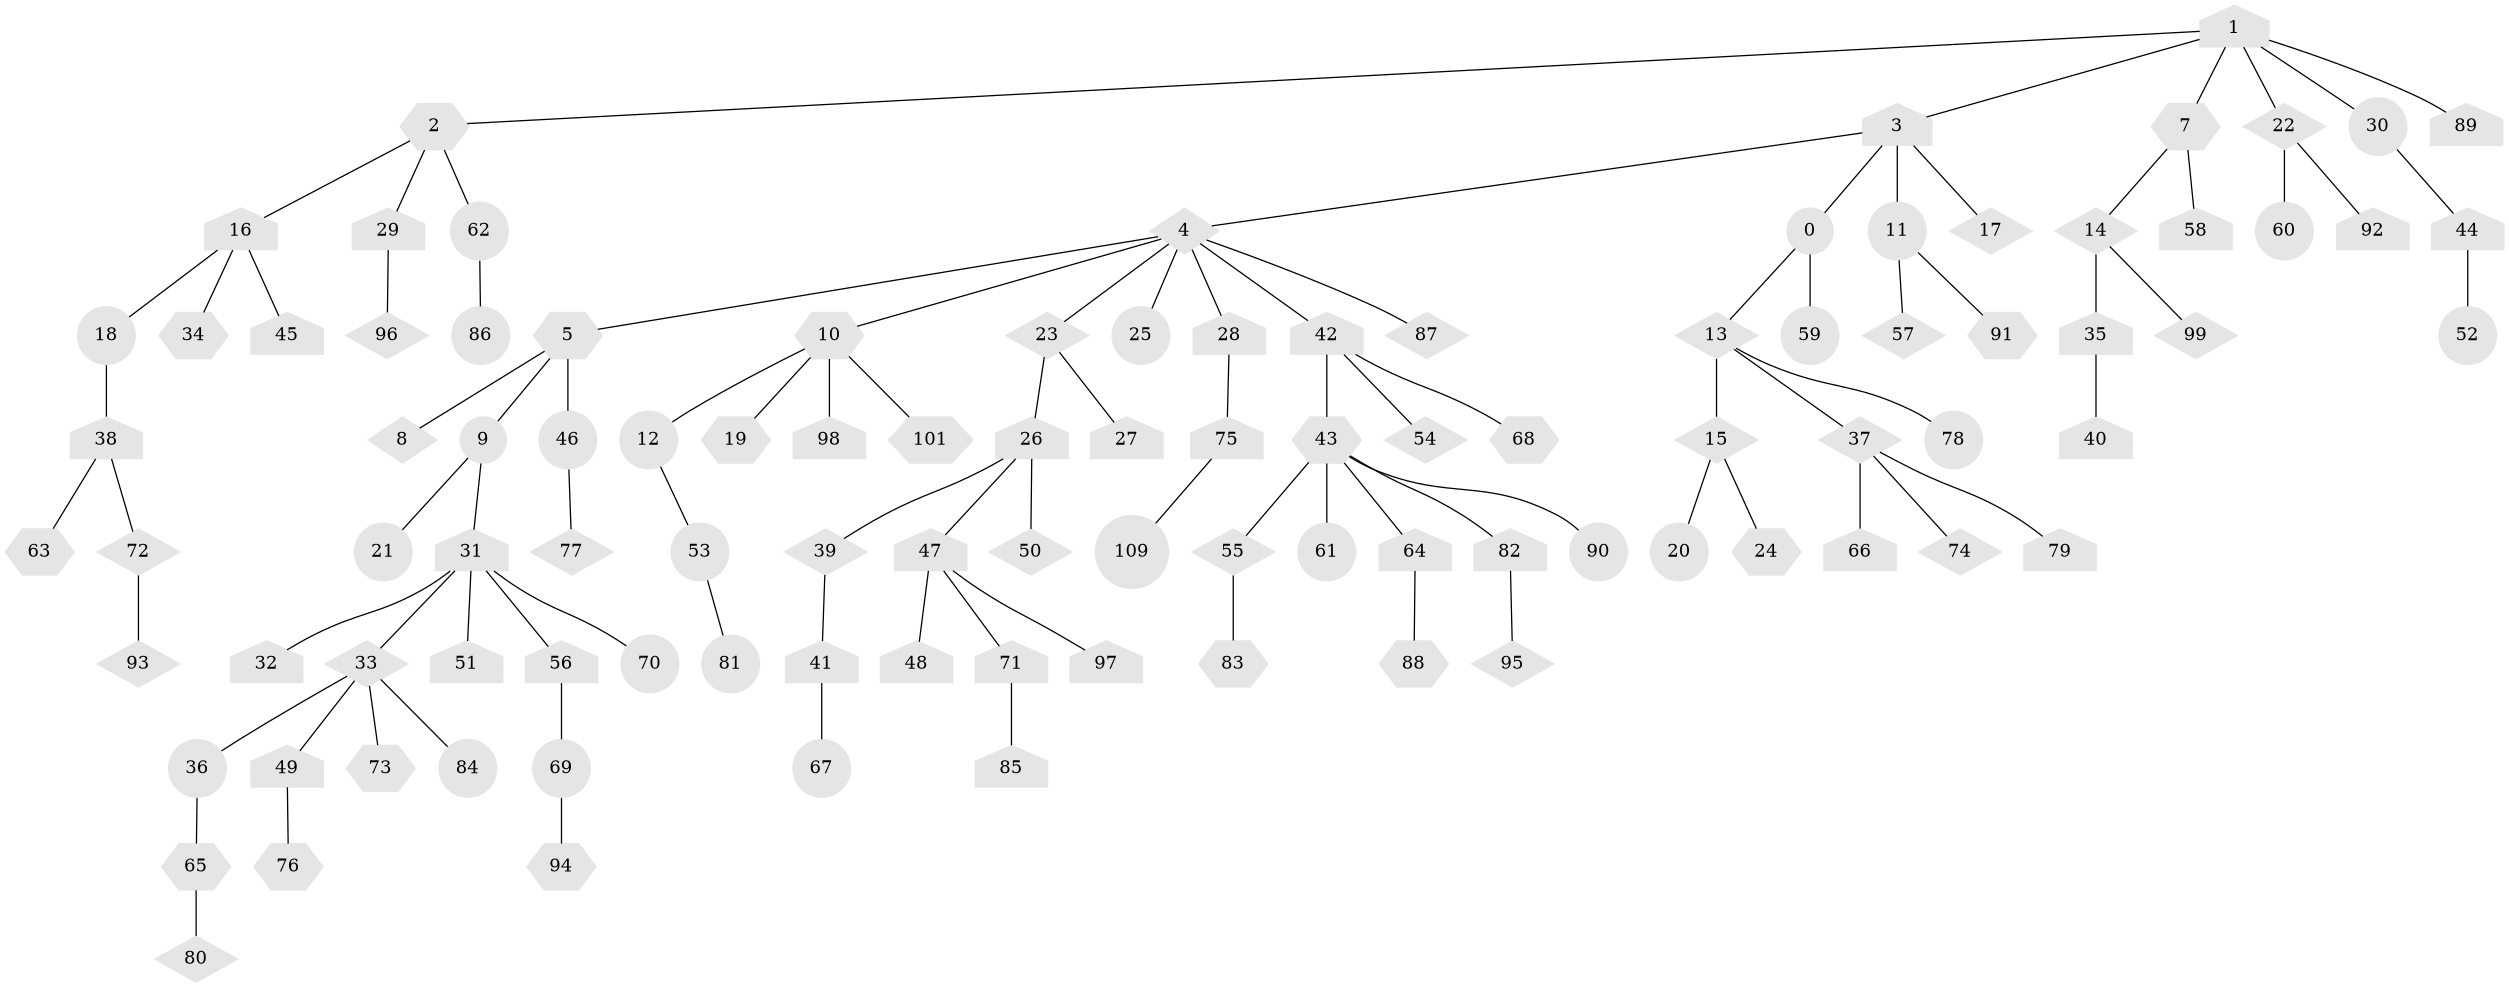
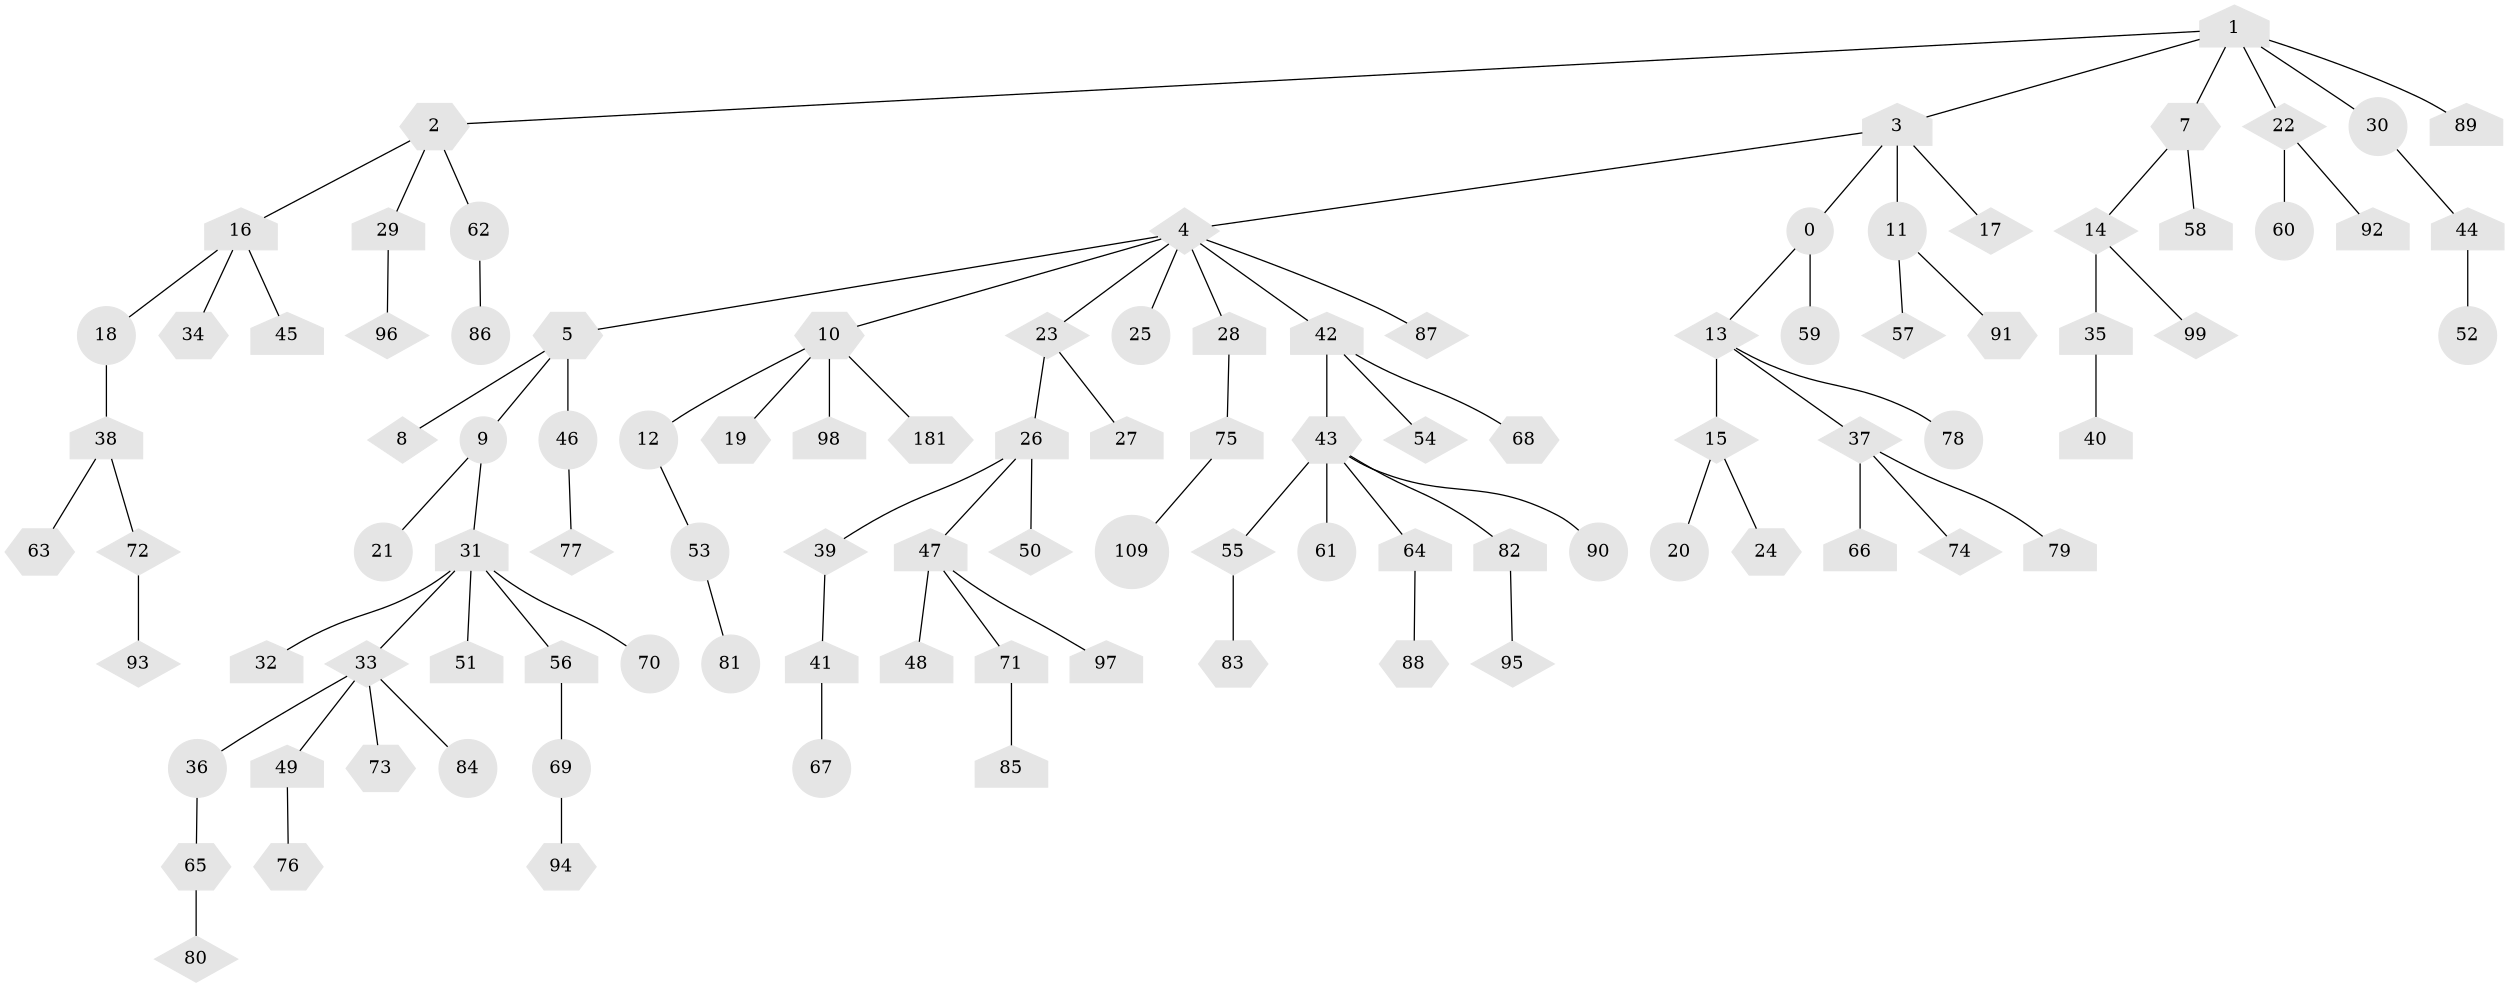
(931, 440) -> (931, 440)
